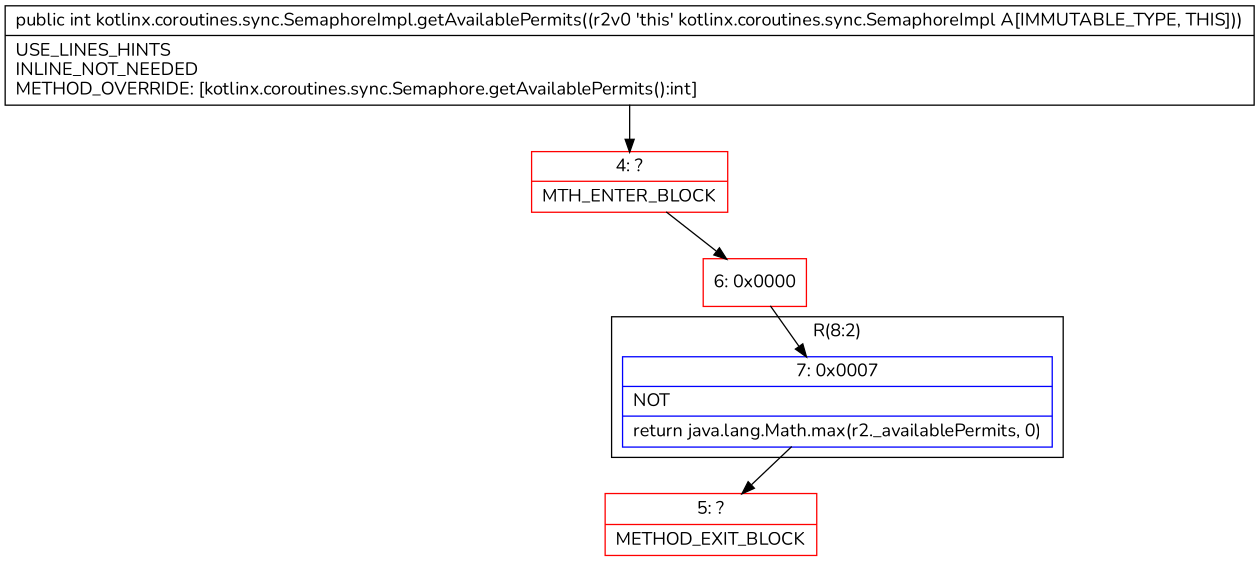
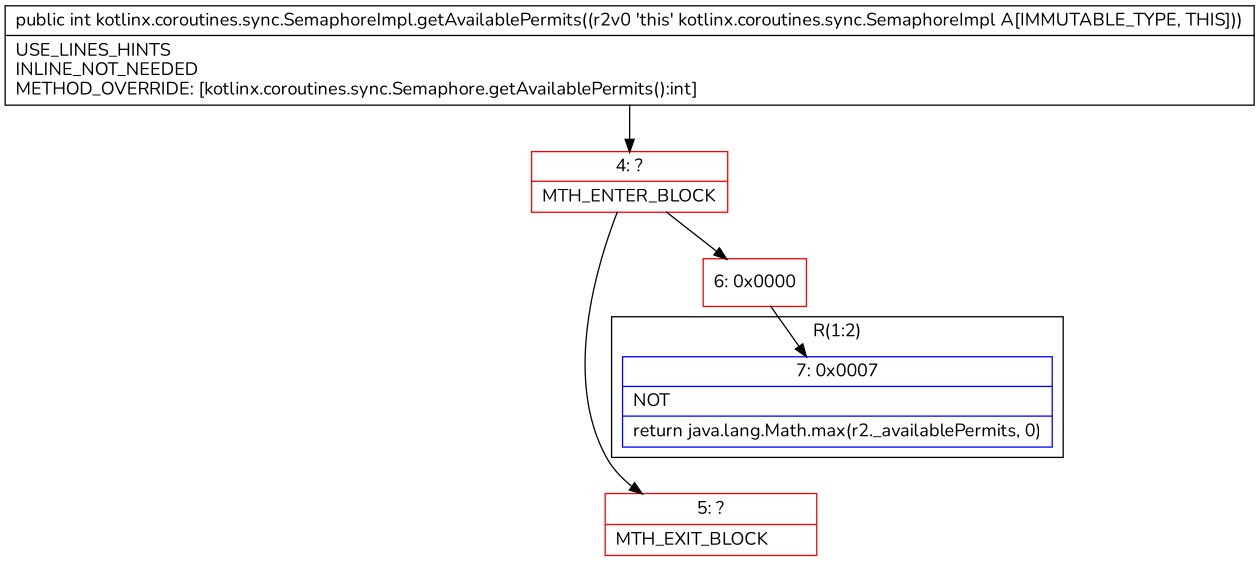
(837, 332) -> (837, 332)
(772, 466) -> (585, 354)
(711, 539) -> (692, 539)
